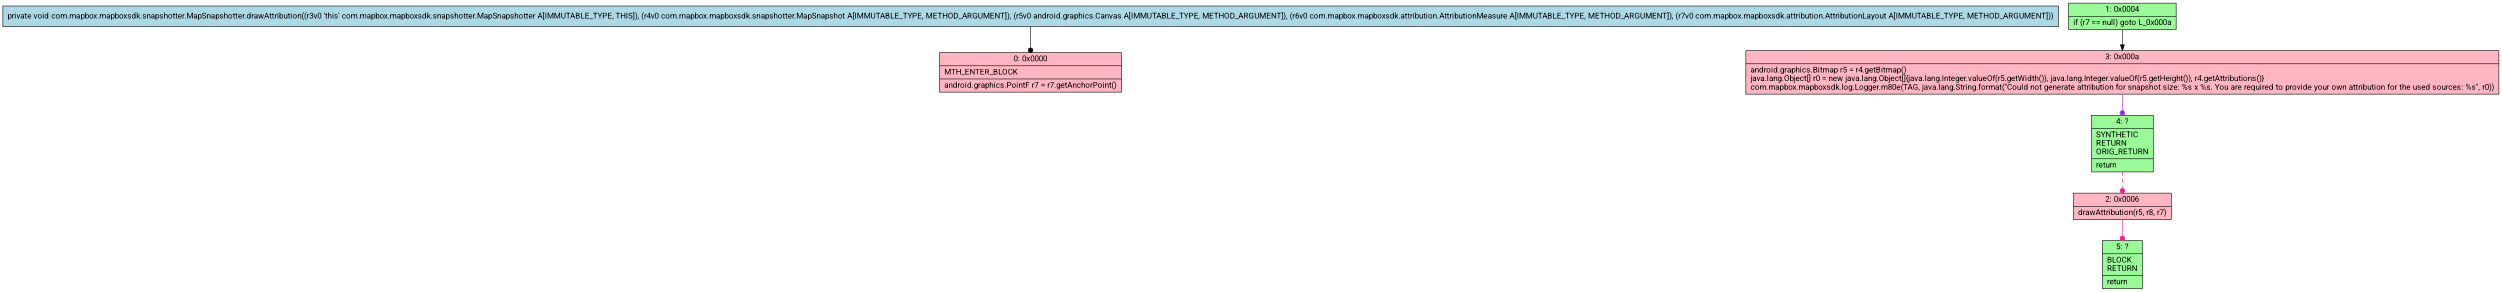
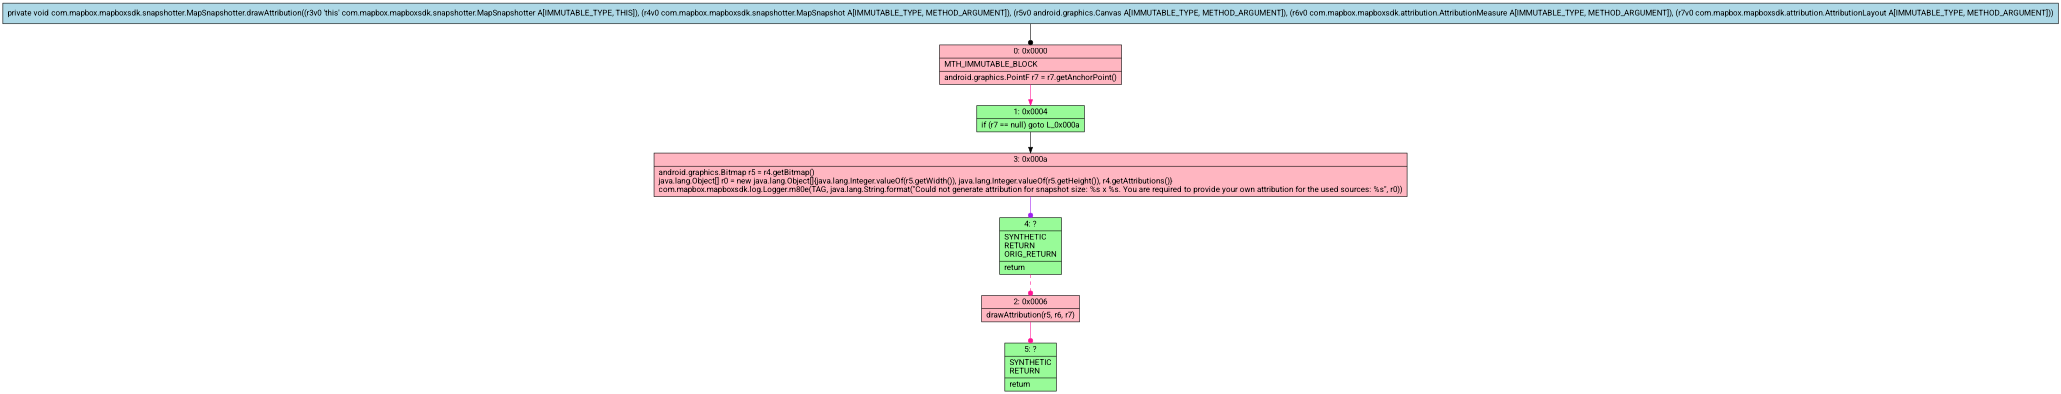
(981, 72) -> (991, 64)
none -> (1031, 92)
(2122, 213) -> (1031, 315)
(2120, 260) -> (1031, 363)
